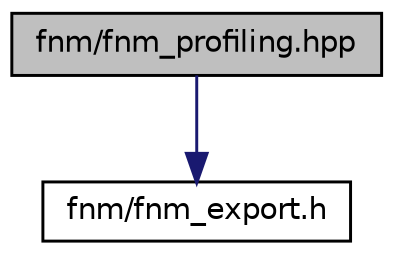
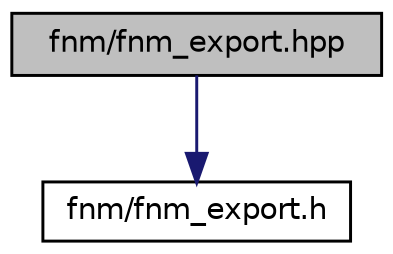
(197, 44) -> (197, 44)
